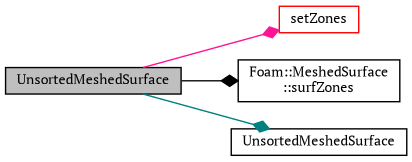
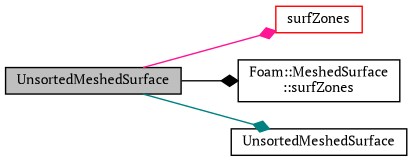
(319, 20) -> (319, 20)
